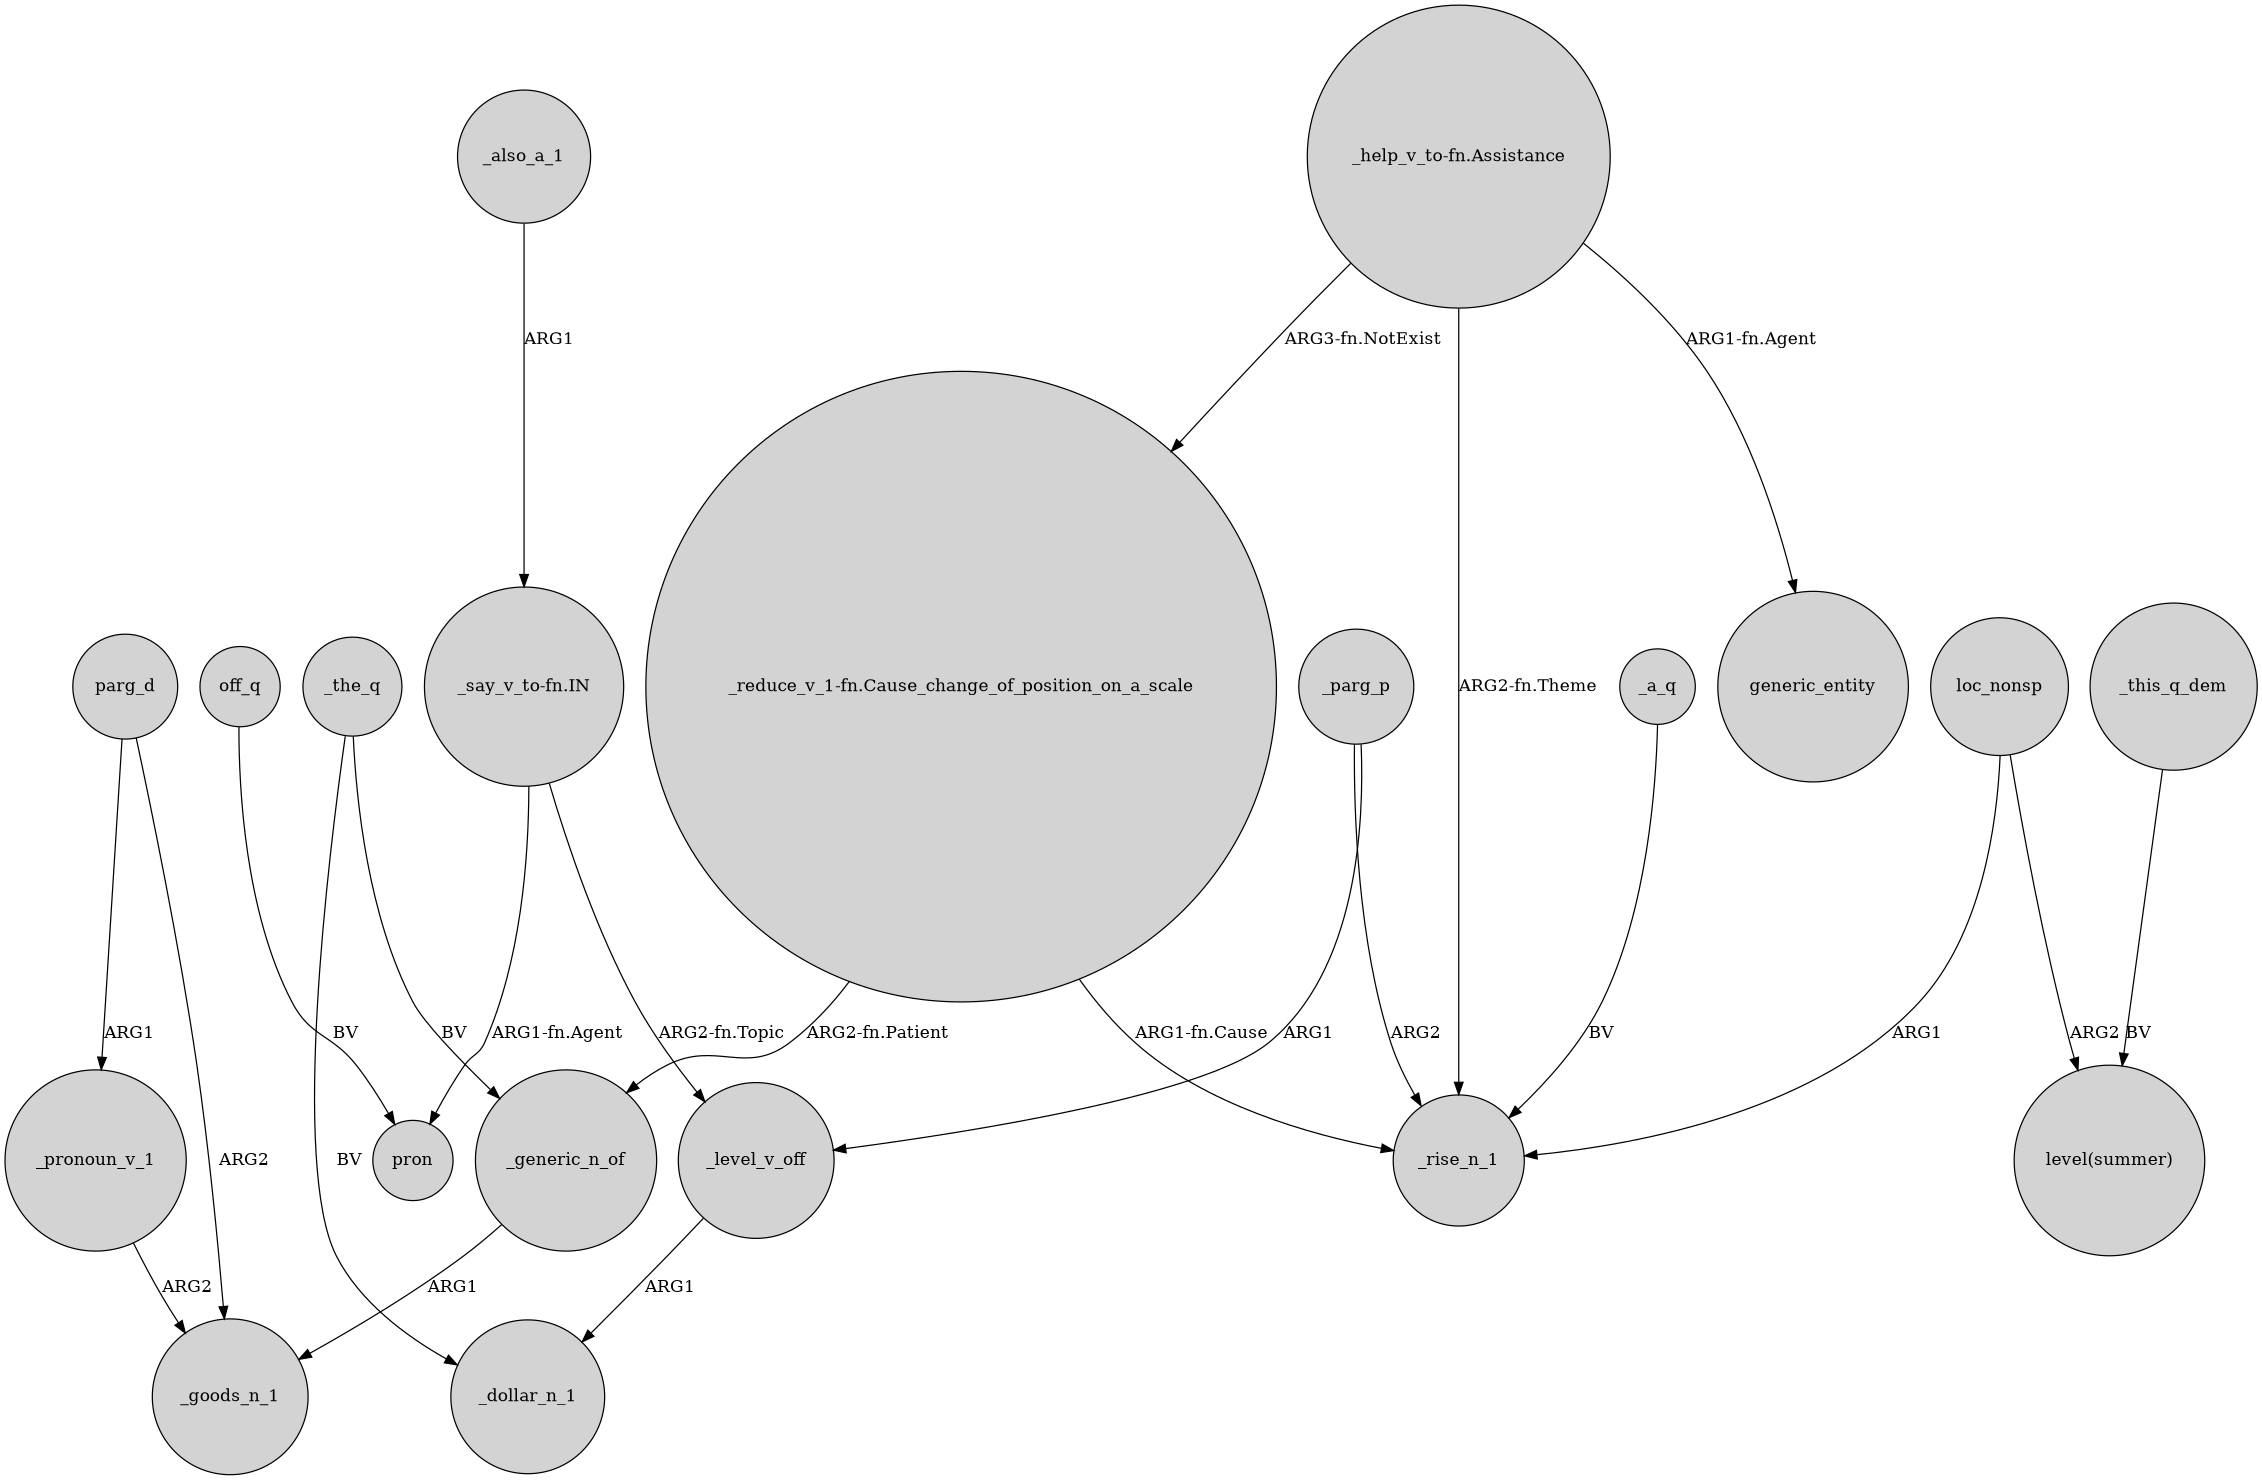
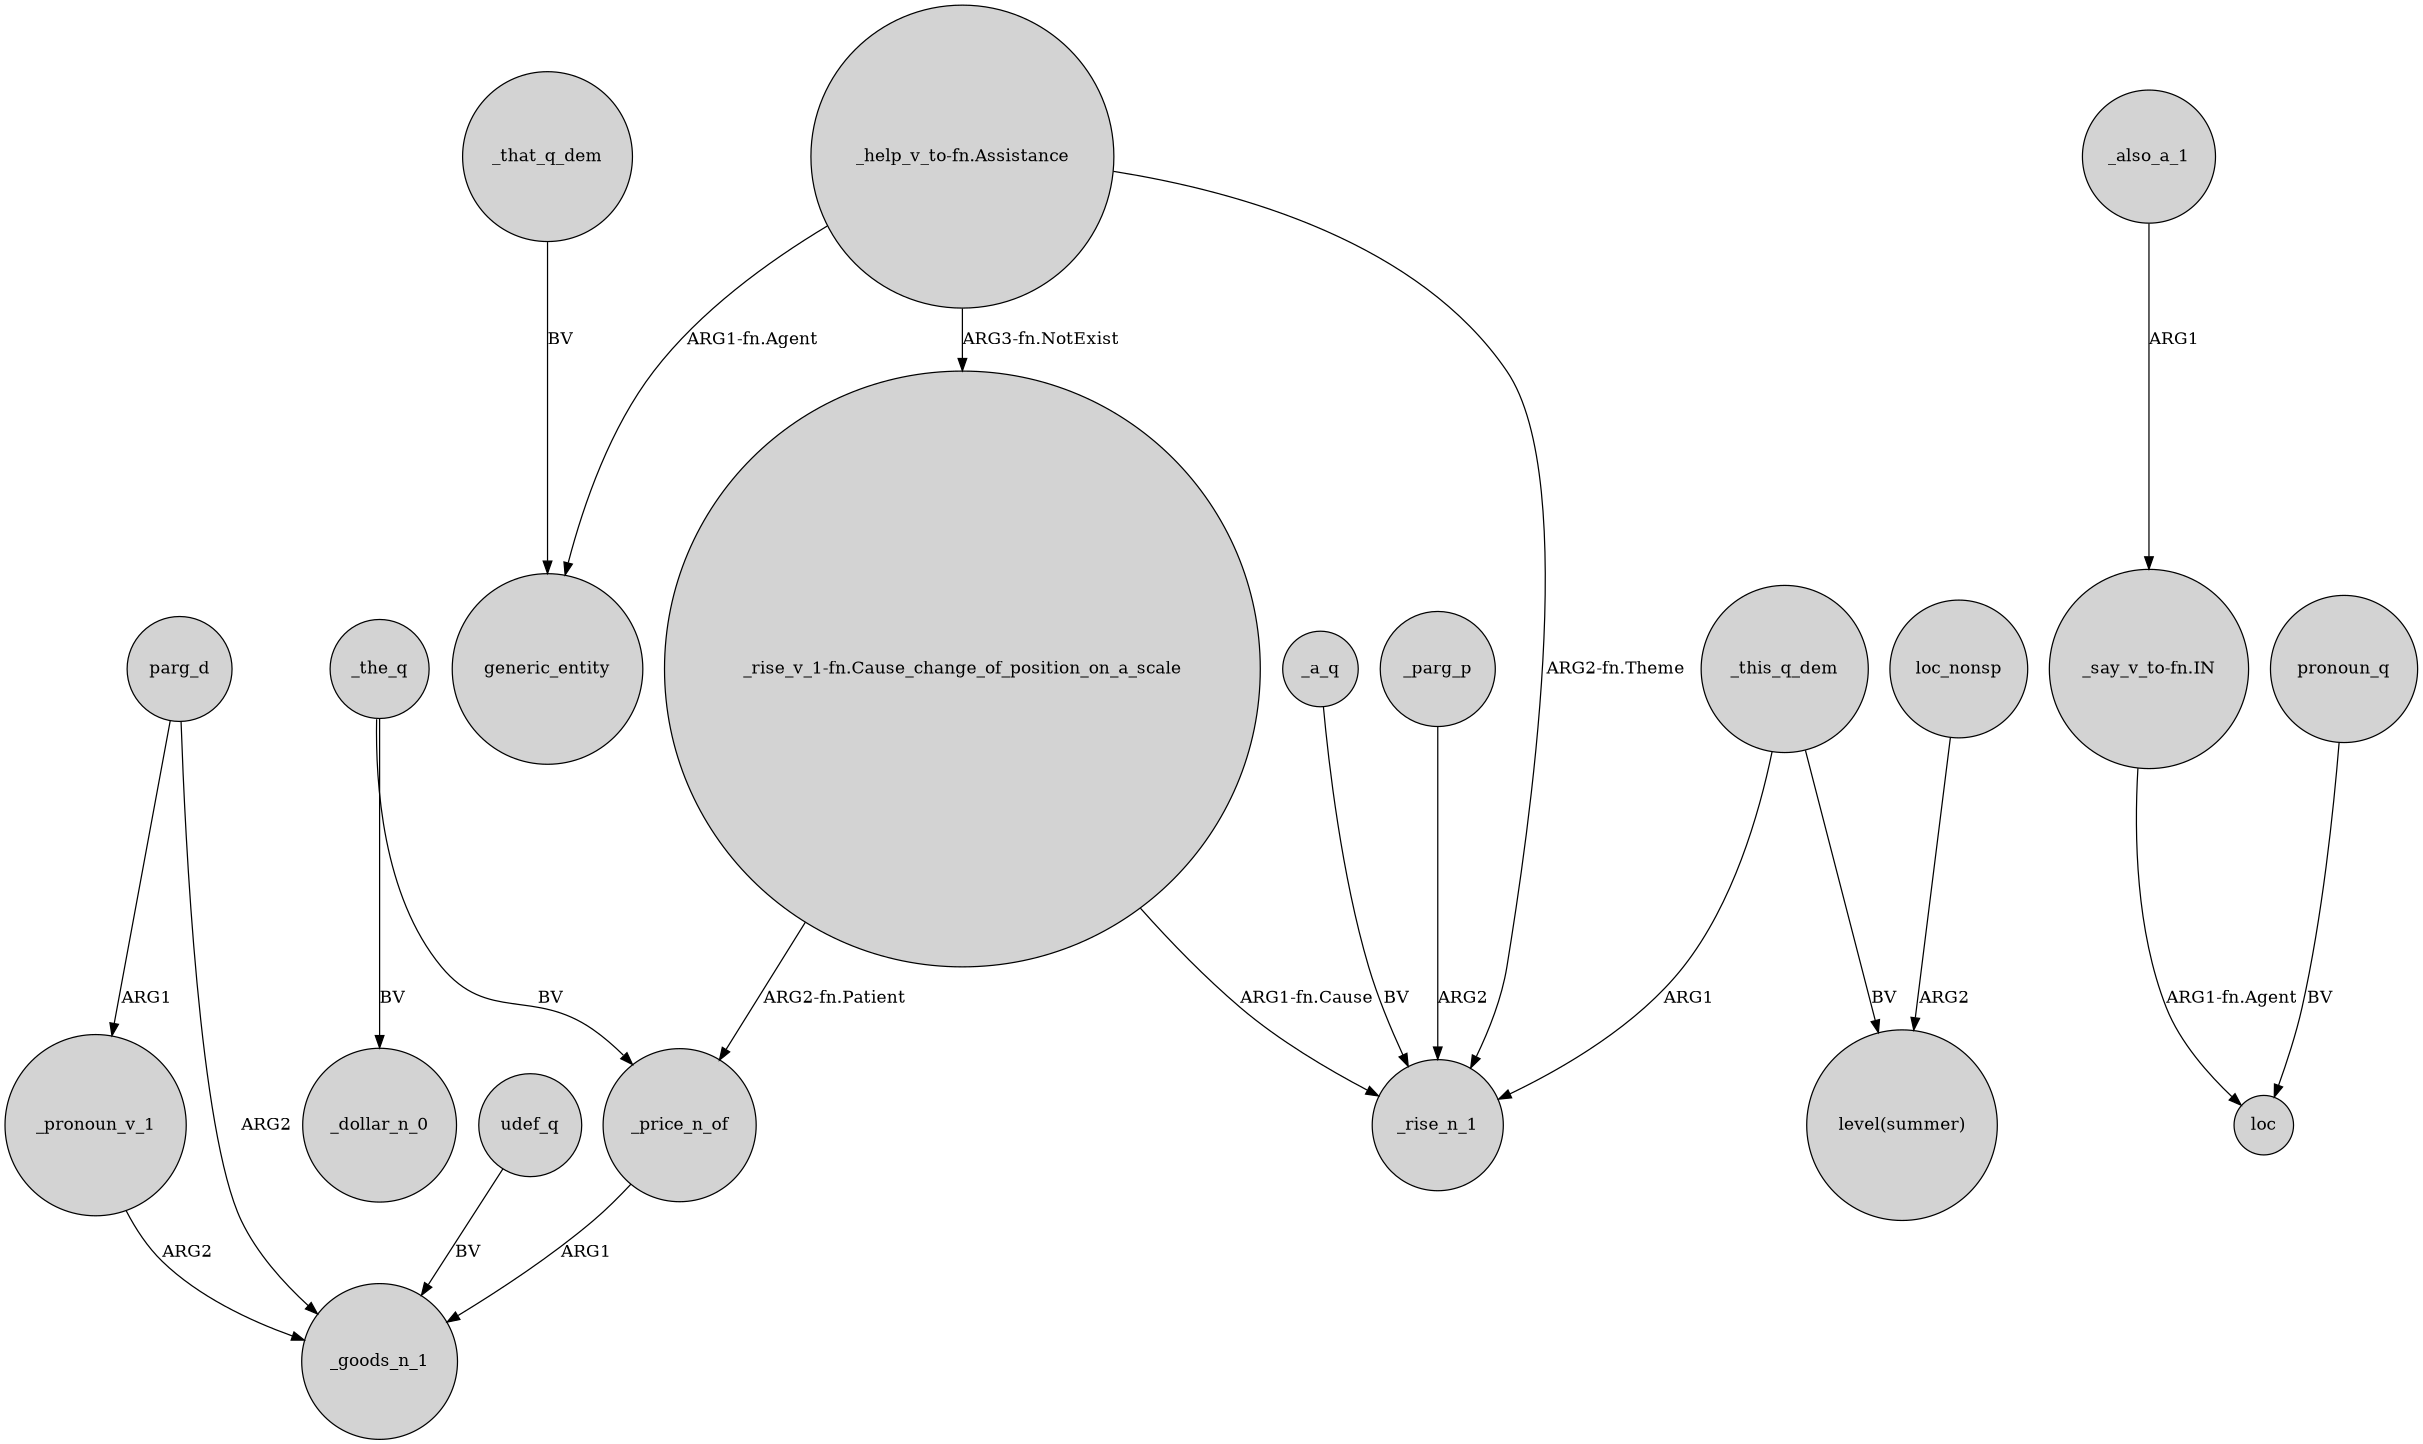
none -> (548, 157)
(240, 687) -> (2344, 669)
(961, 687) -> (962, 669)
(1860, 1052) -> (1688, 960)
none -> (530, 1125)
(413, 1160) -> (2264, 1125)
(566, 1160) -> (680, 1125)
(756, 1160) -> none
(528, 1397) -> (380, 1125)
